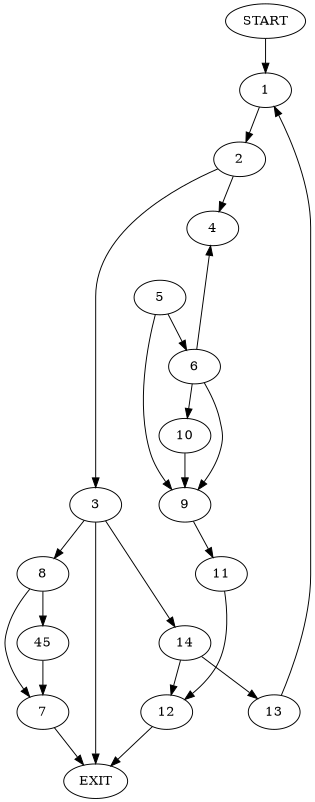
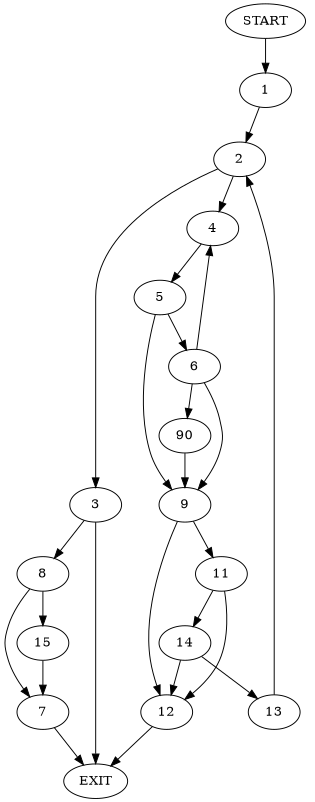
none -> (189, 259)
(311, 405) -> (274, 439)
(185, 436) -> (185, 436)
(138, 570) -> (206, 604)
none -> (152, 602)
(43, 643) -> (43, 643)
